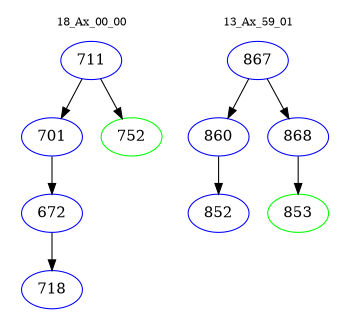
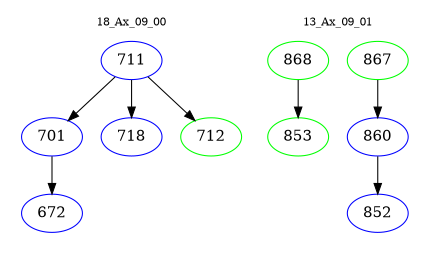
(92, 23) -> (132, 23)
(258, 23) -> (338, 23)
(258, 60) -> (378, 60)
(275, 94) -> none
(132, 137) -> (211, 137)
(298, 137) -> (298, 60)
(52, 246) -> (132, 93)
